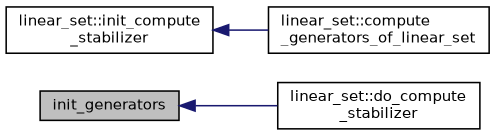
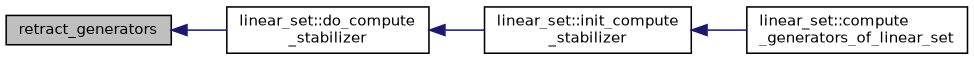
none -> (465, 30)
(110, 106) -> (89, 30)
